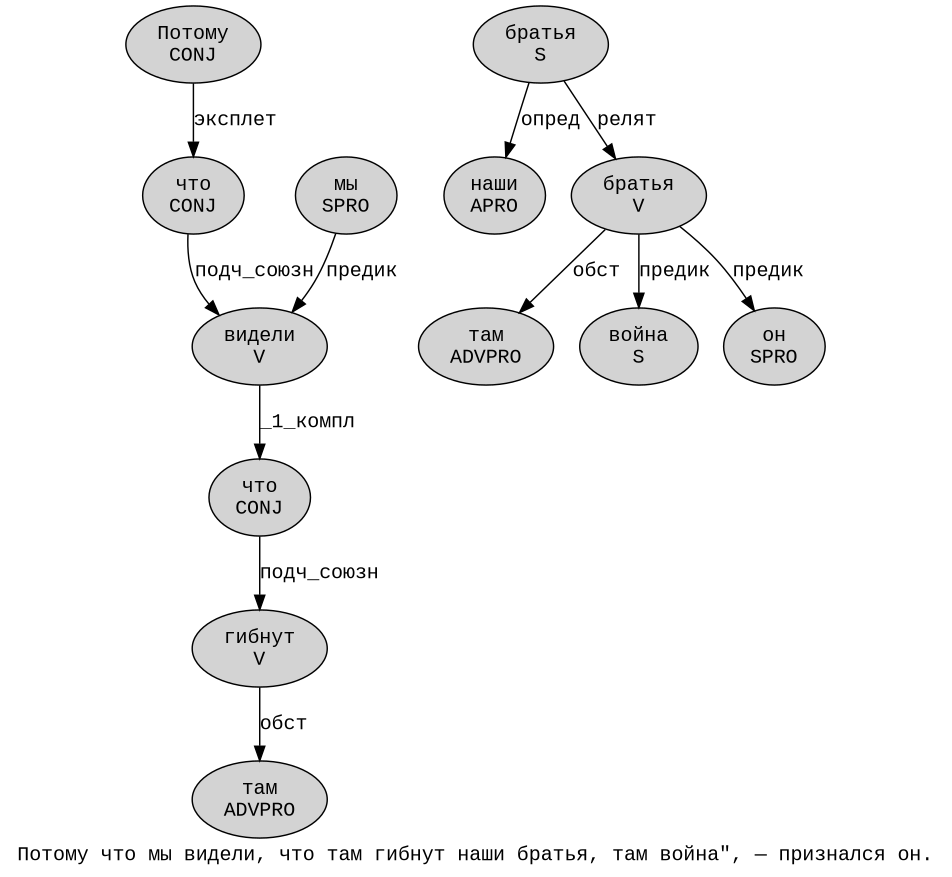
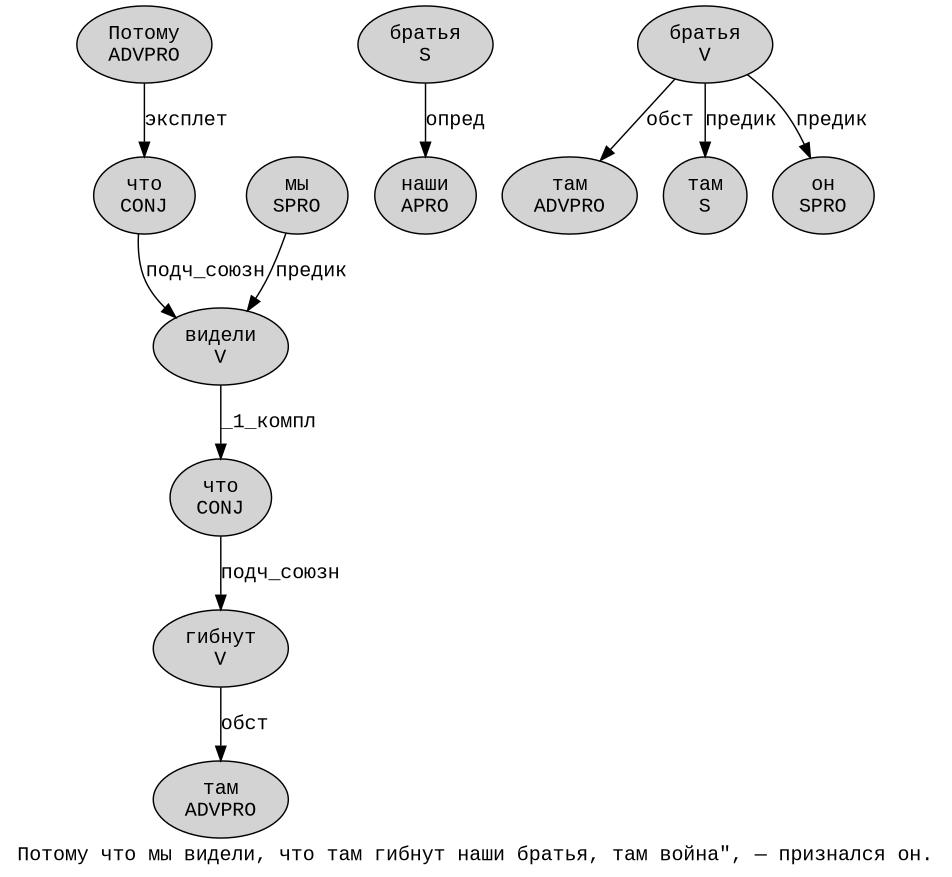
(193, 45) -> (144, 45)
(586, 114) -> none
(639, 347) -> (705, 196)
